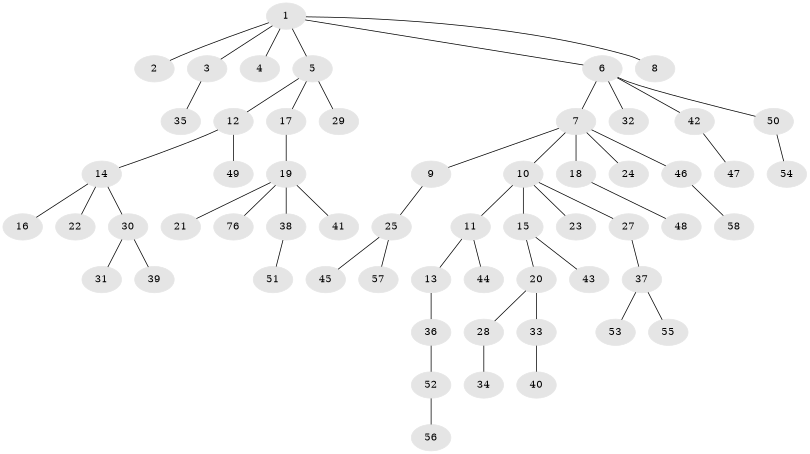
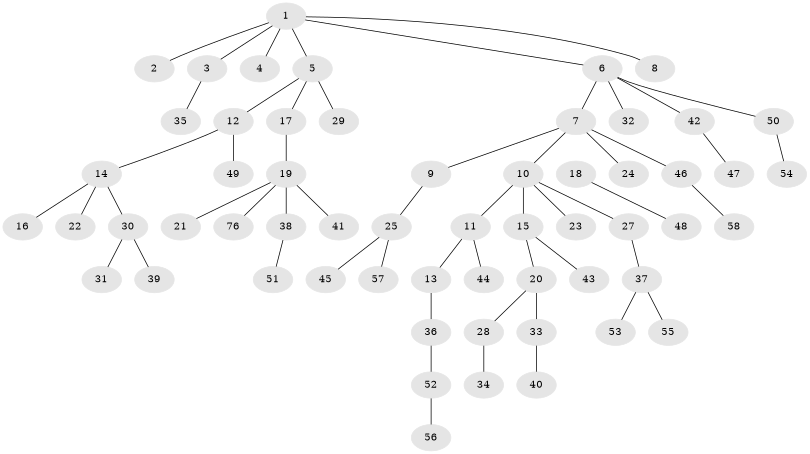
(576, 148) -> none
